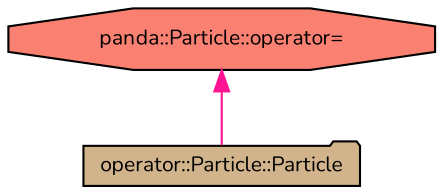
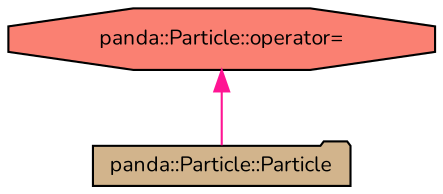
(222, 166) -> (222, 166)
